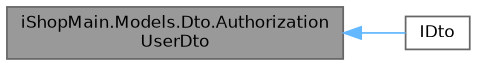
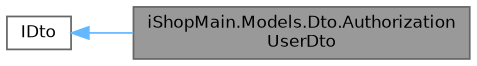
(384, 33) -> (111, 33)
